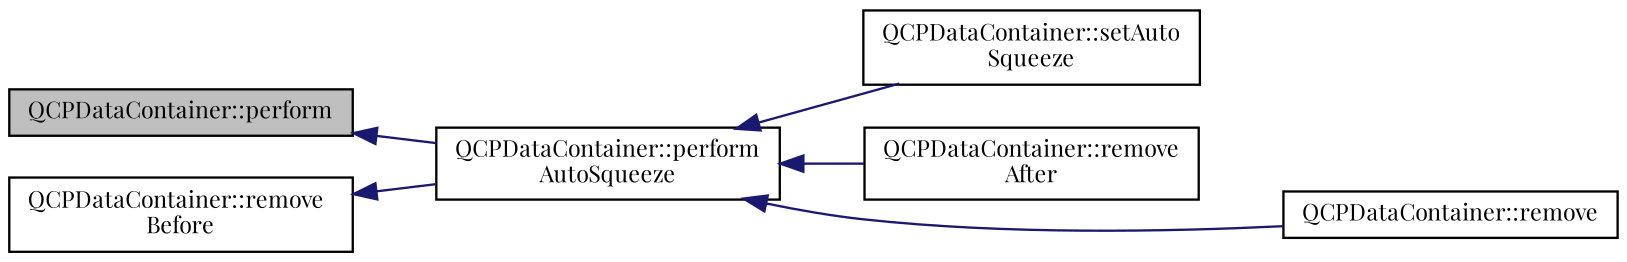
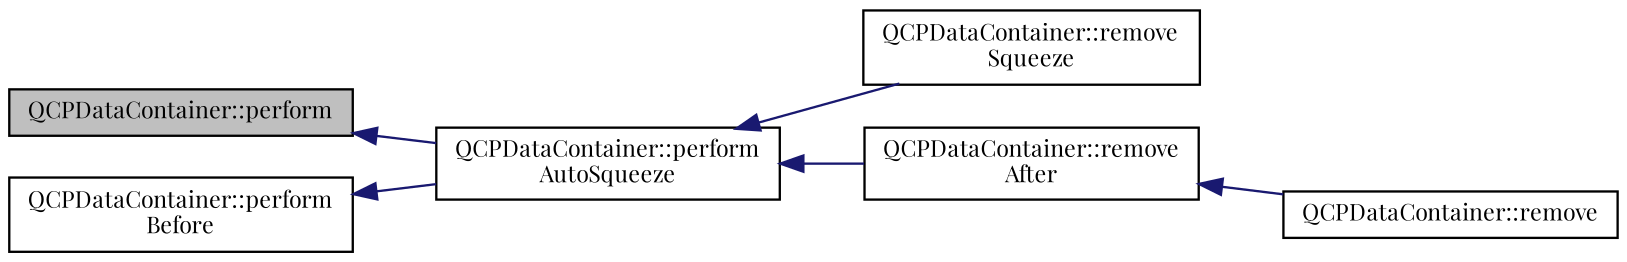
(1032, 48) -> (1032, 48)
(181, 215) -> (181, 215)
(1024, 230) -> (1253, 191)
